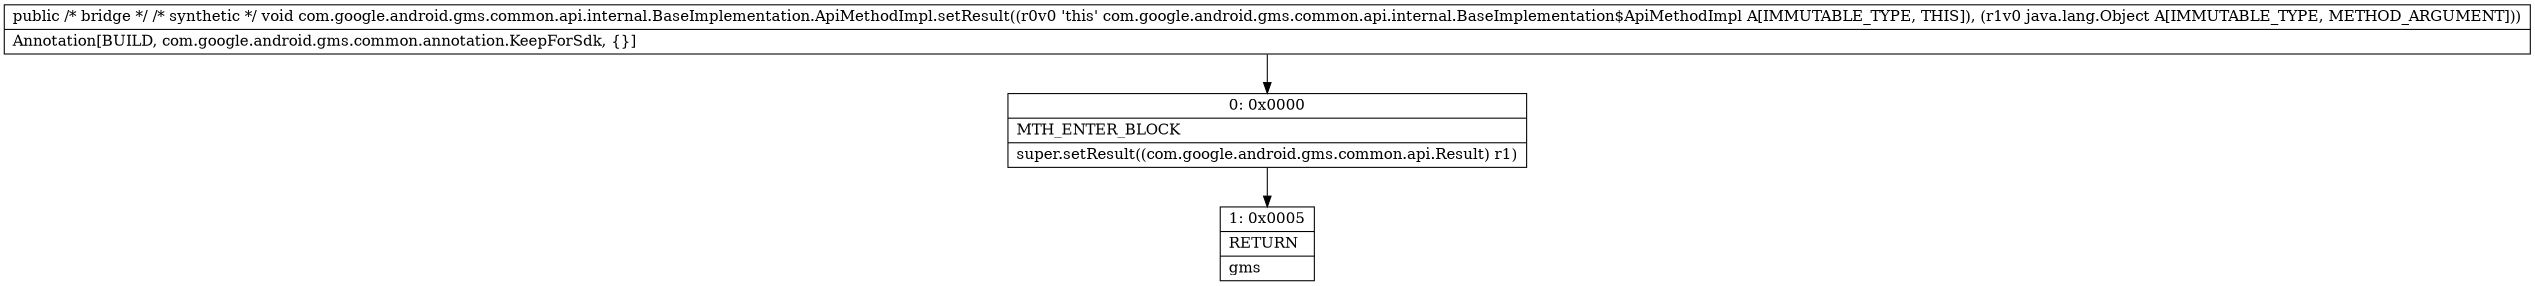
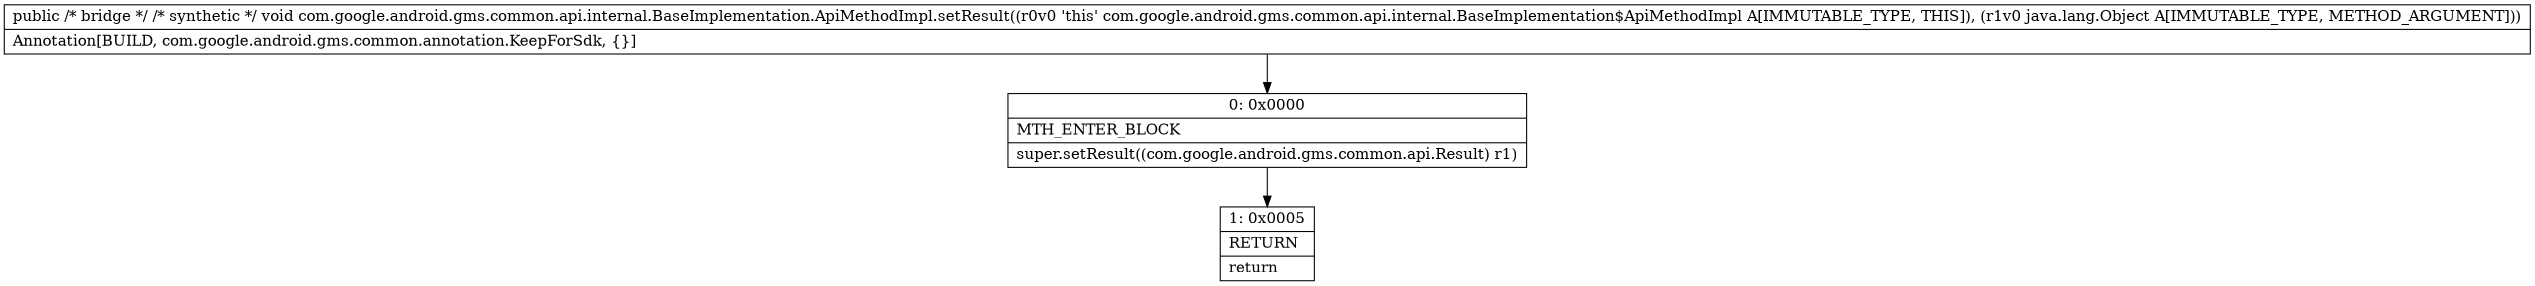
(1245, 268) -> (1253, 268)
